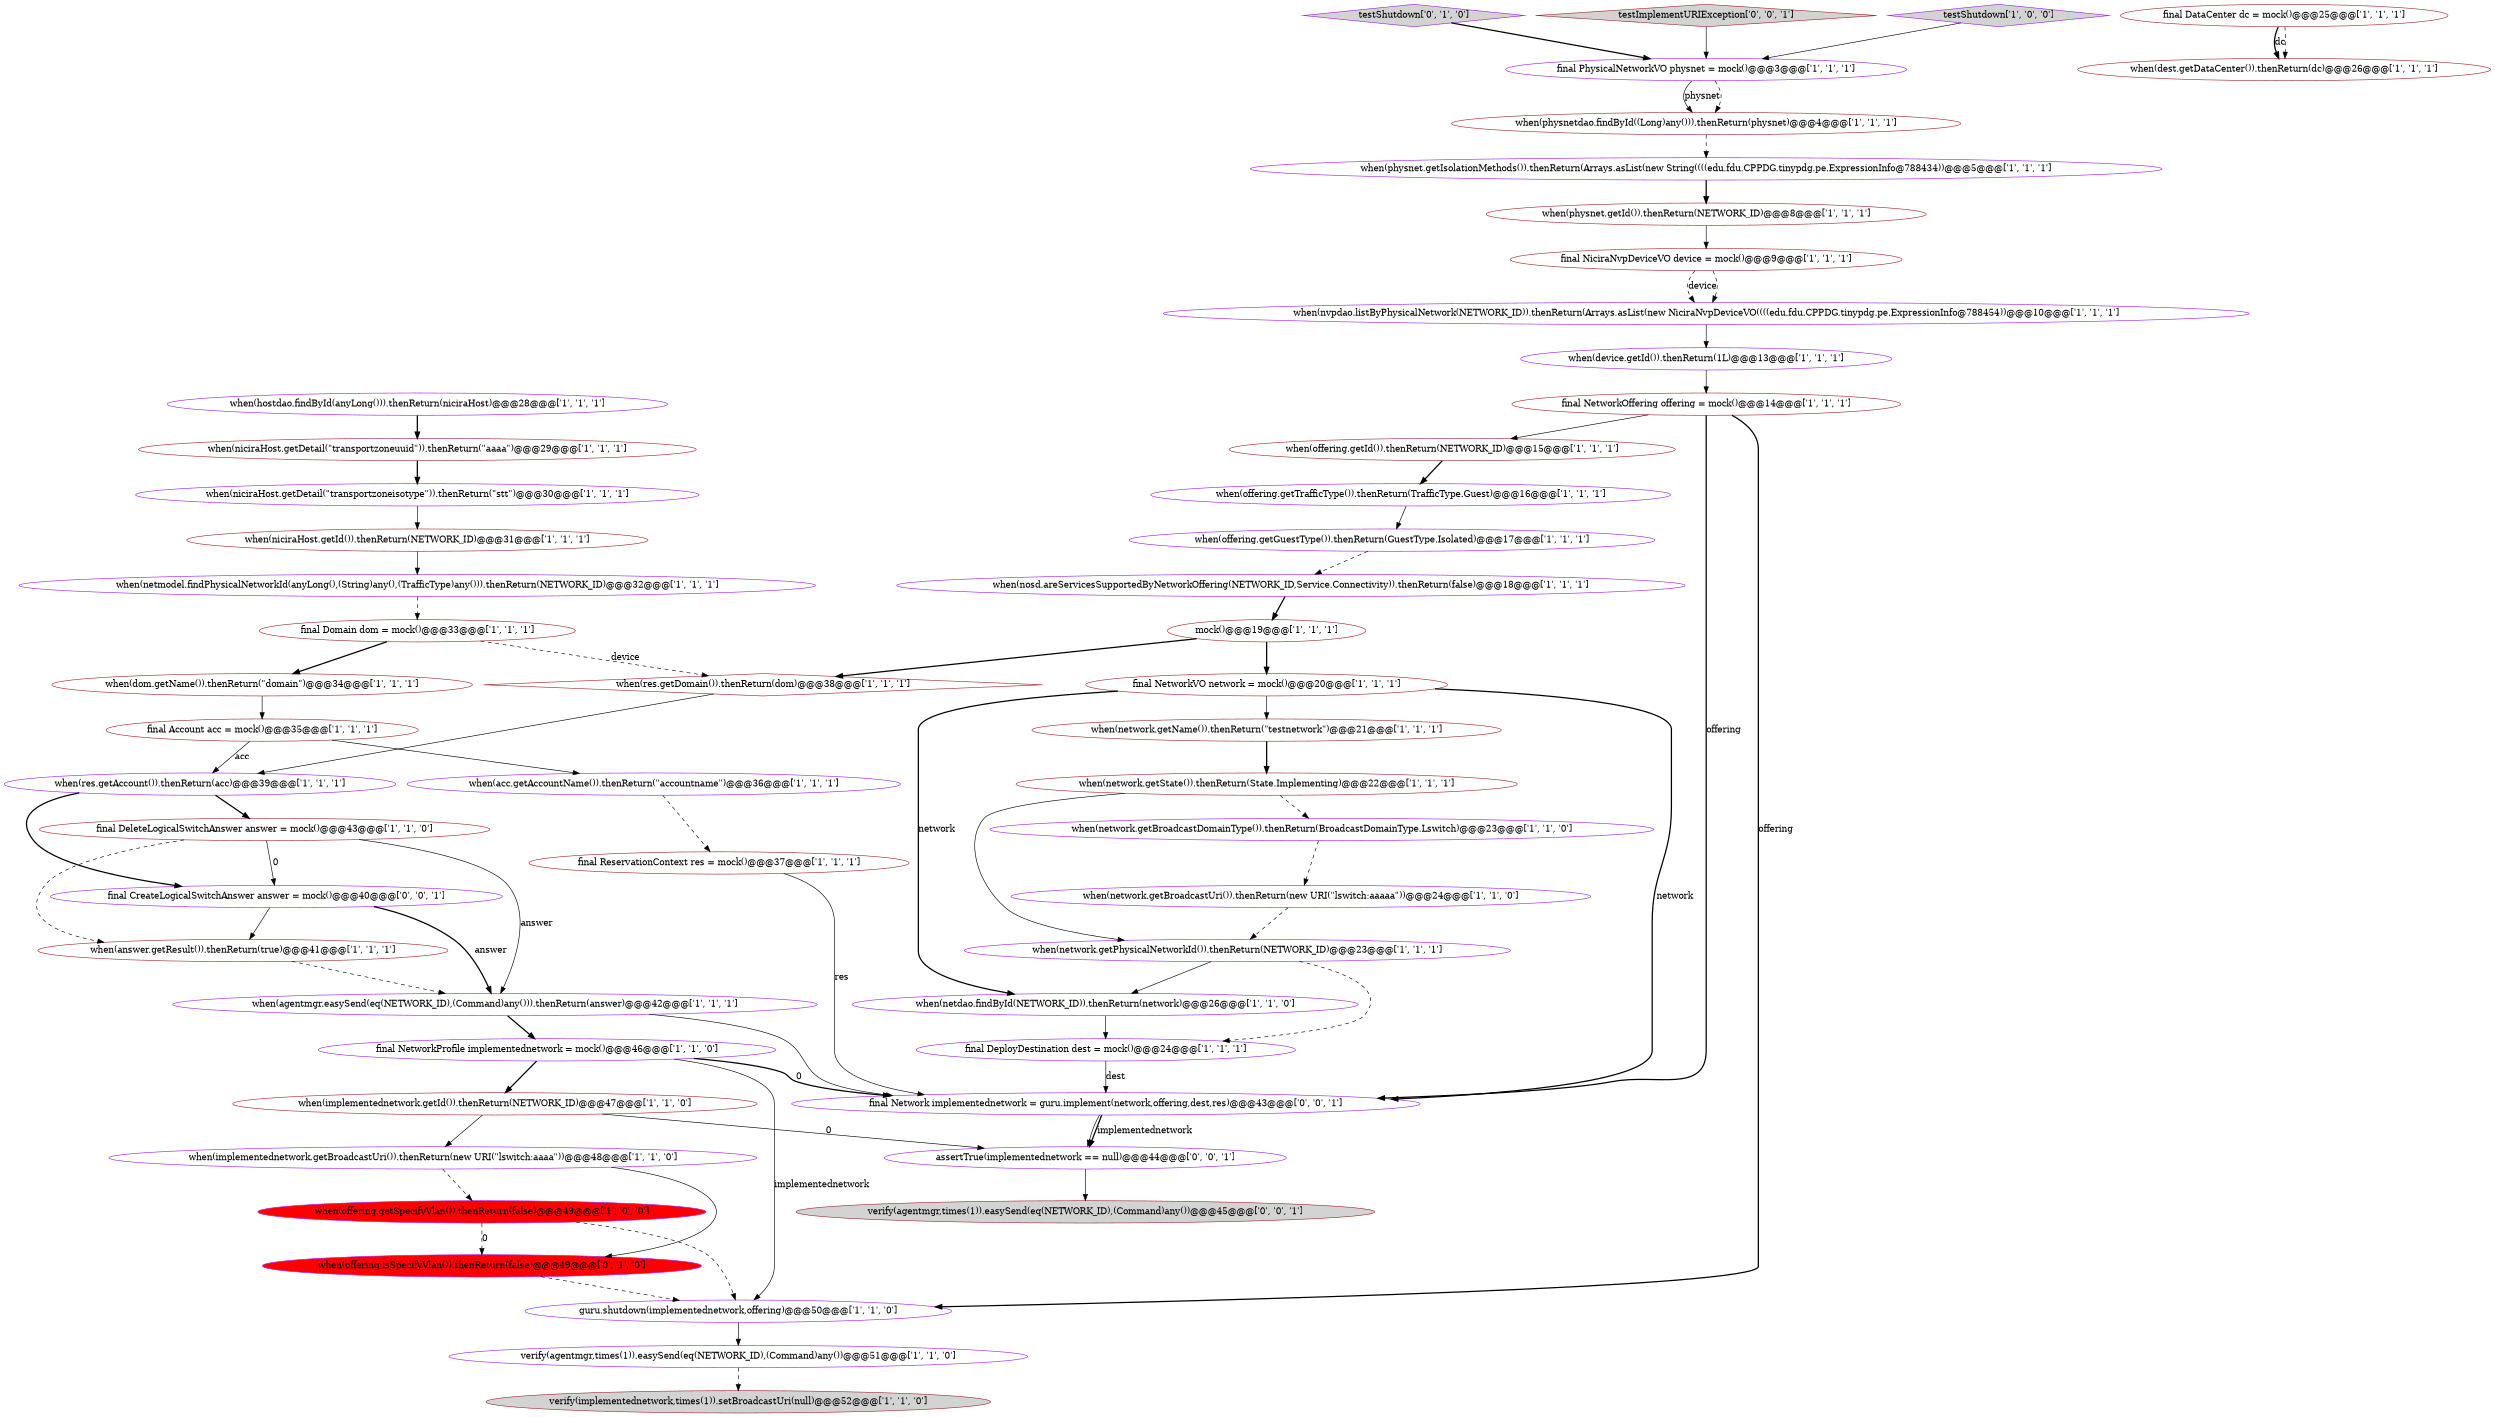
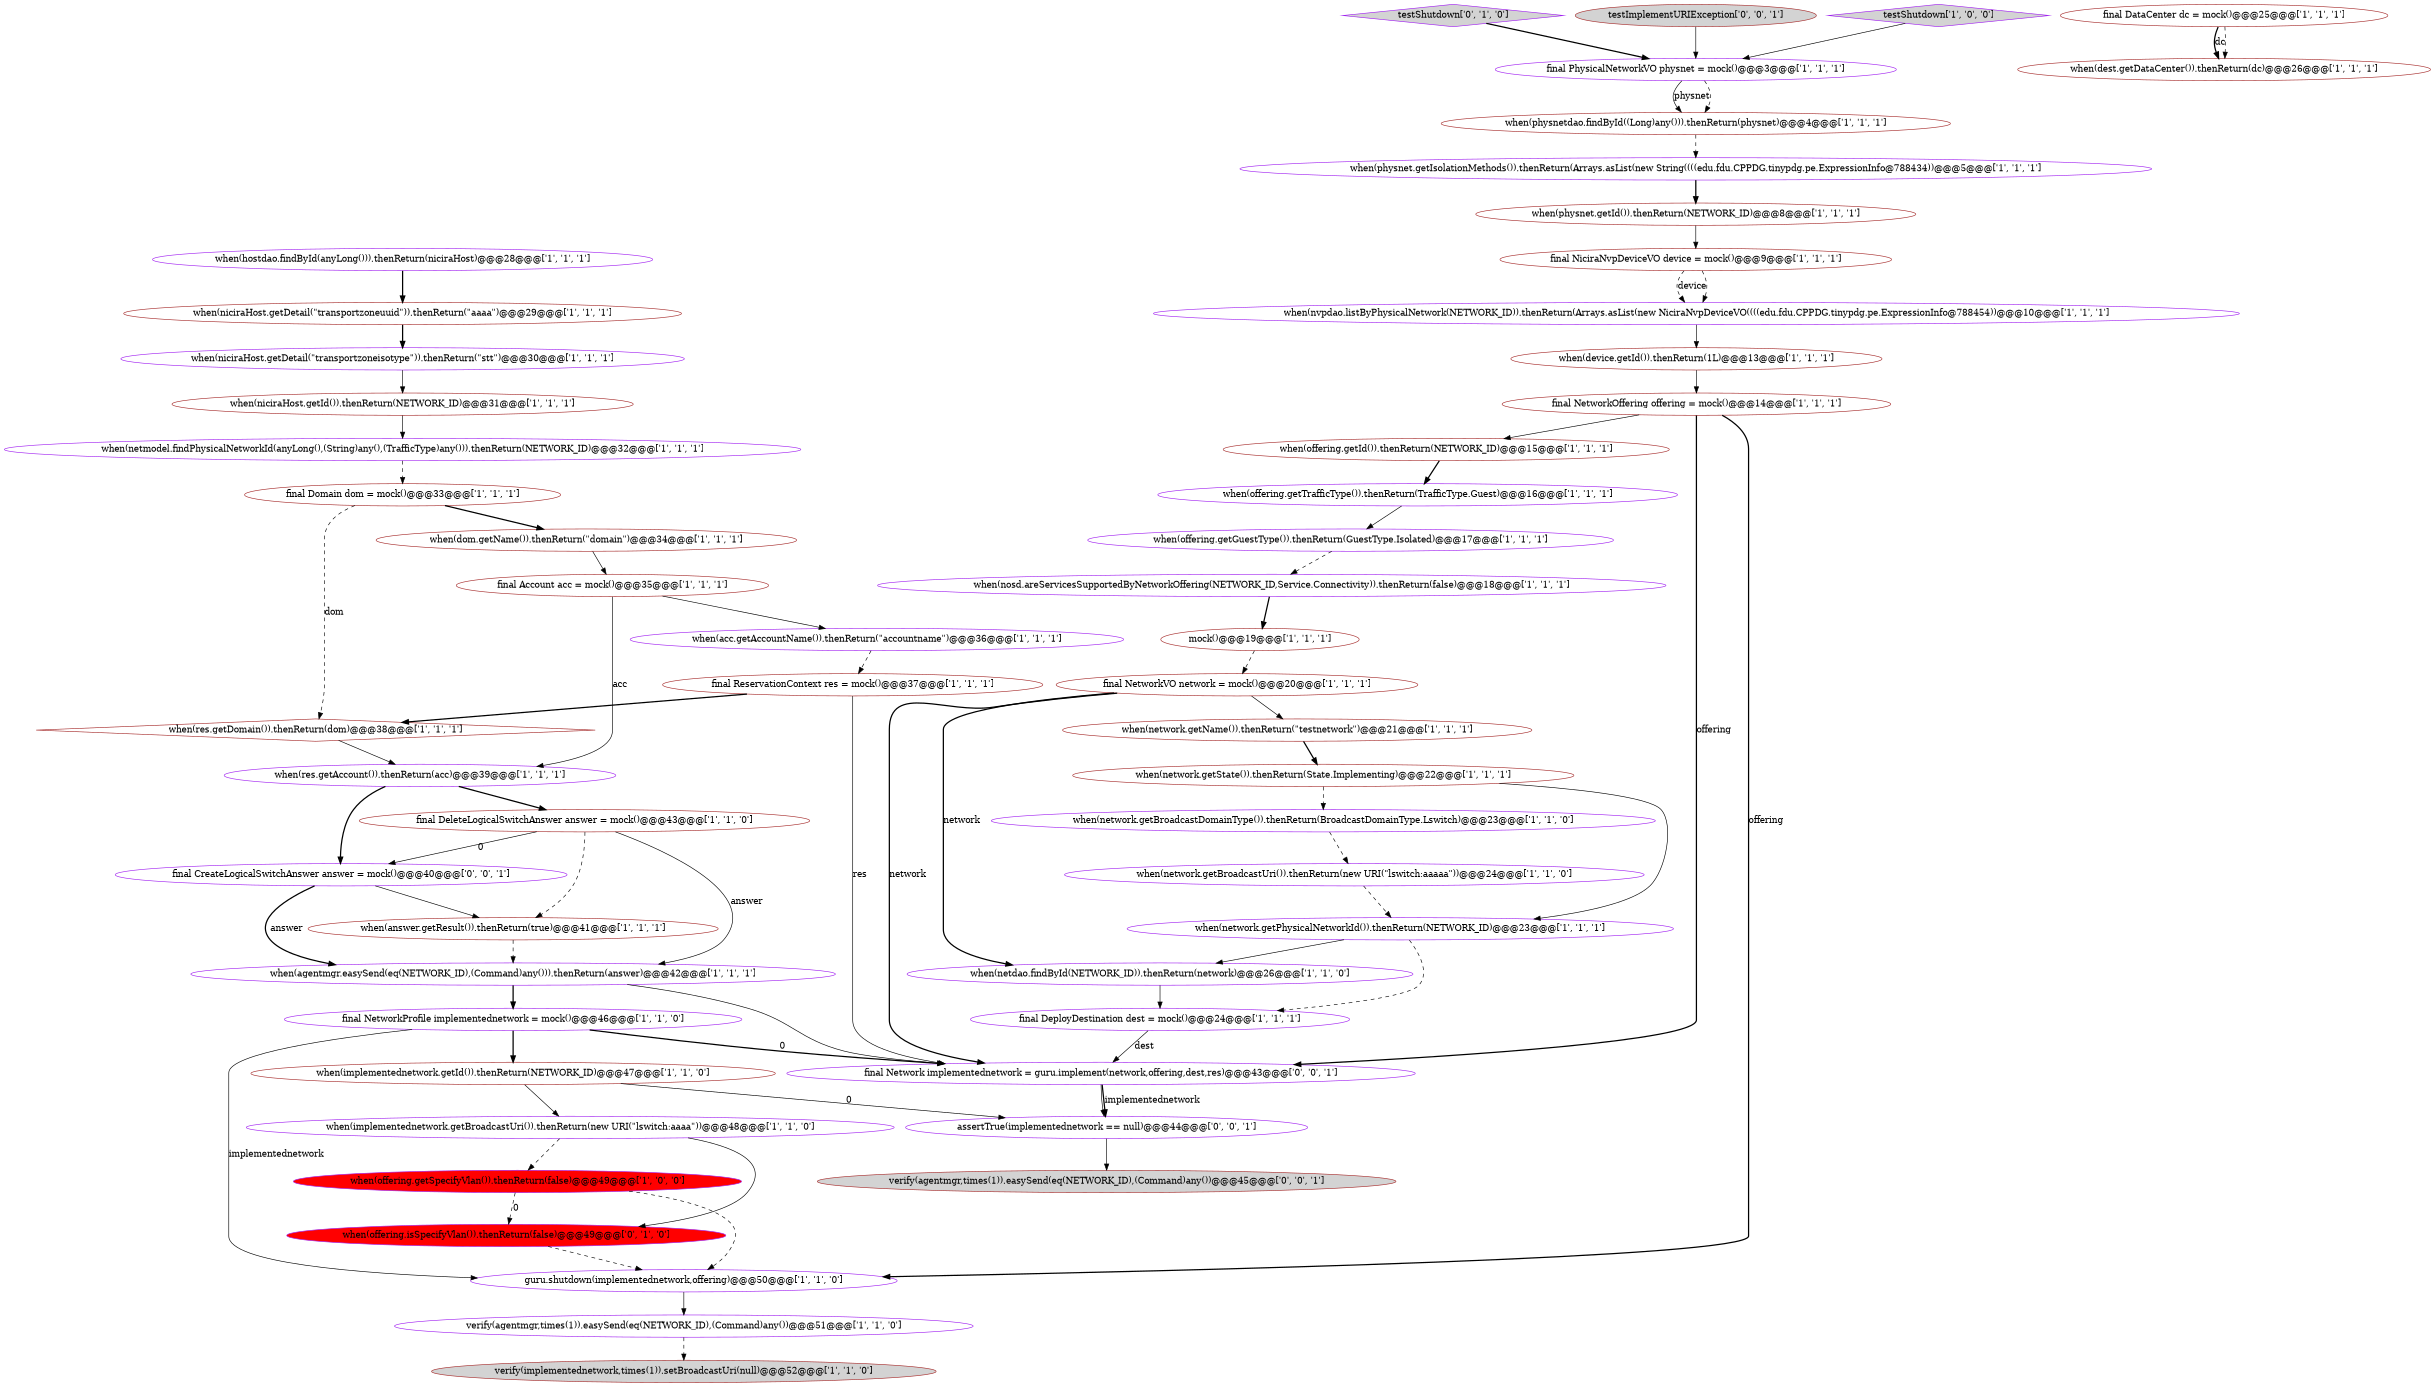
(1706, 16) -> (1696, 16)
(1706, 359) -> (1696, 359)
(1267, 655) -> (1250, 659)
(1020, 657) -> (578, 708)
(625, 658) -> (334, 612)
